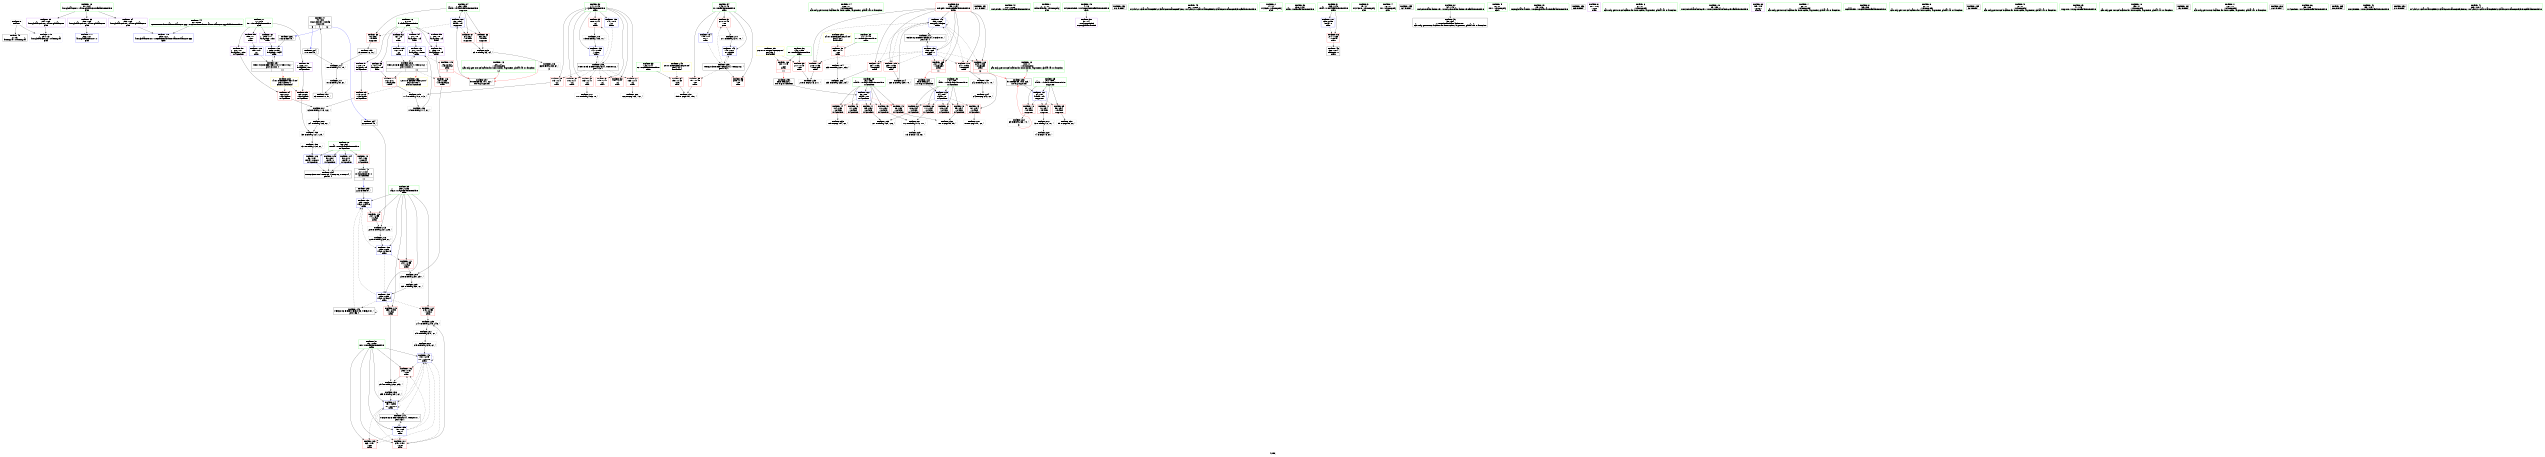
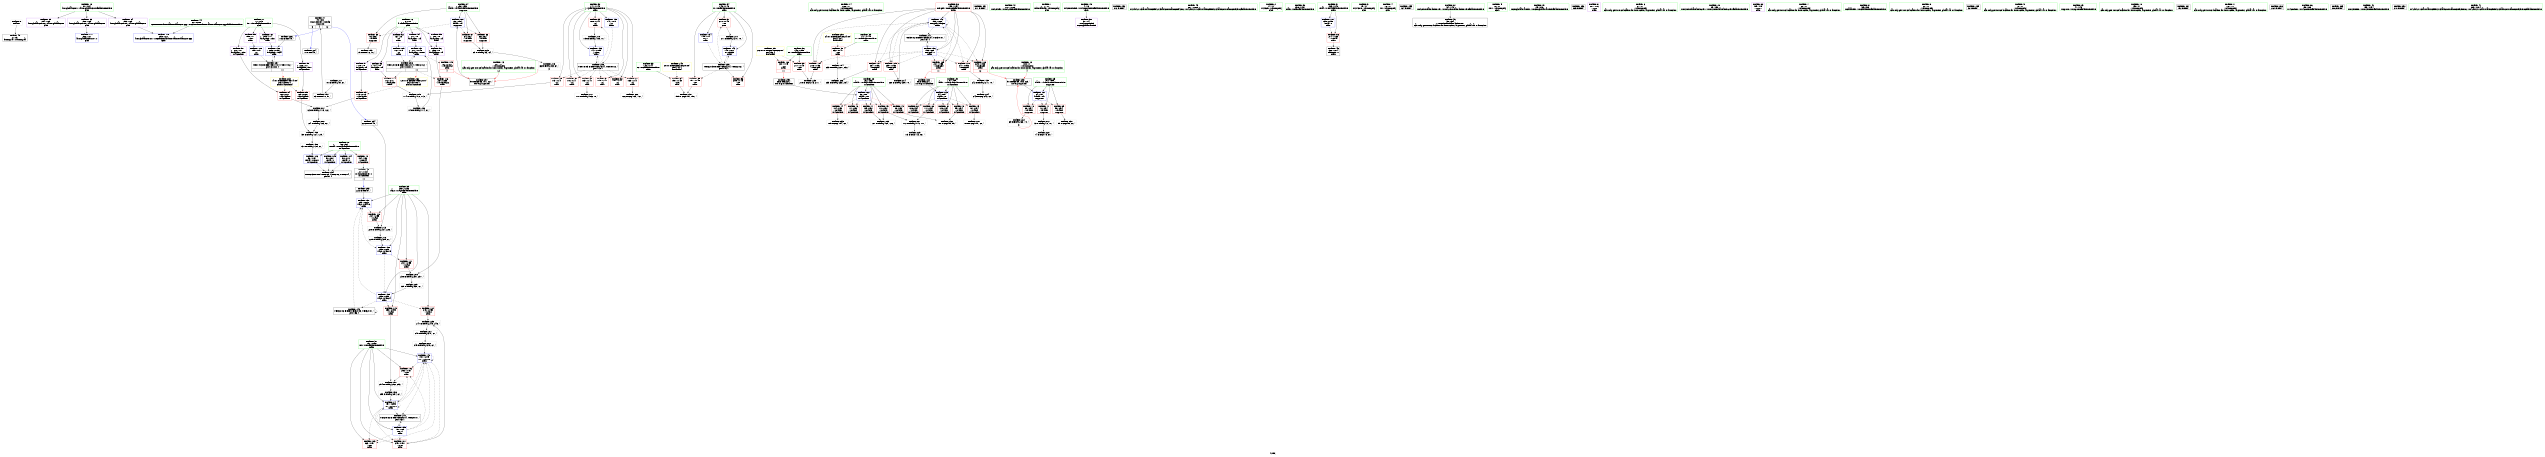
(1758, 10) -> (1758, 10)
(46, 38) -> none
(336, 67) -> none
(997, 82) -> (963, 95)
(900, 116) -> (883, 116)
